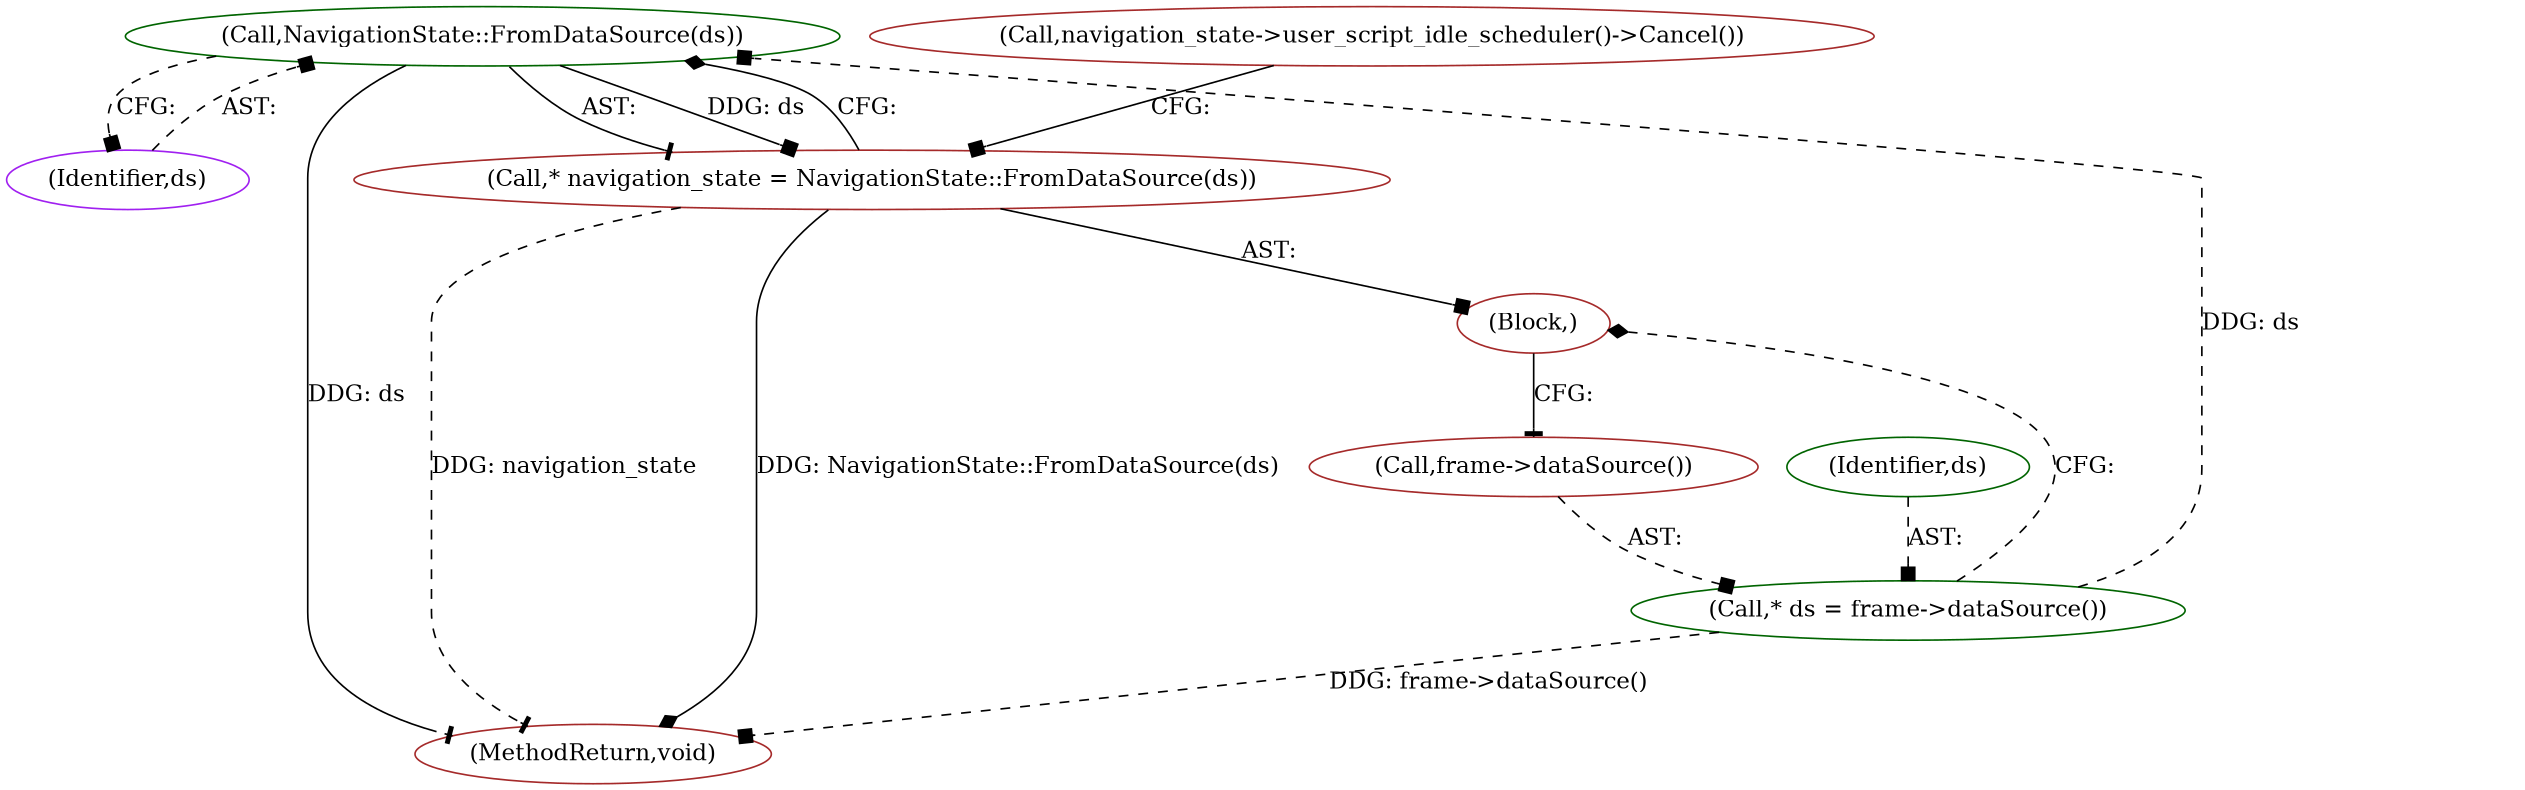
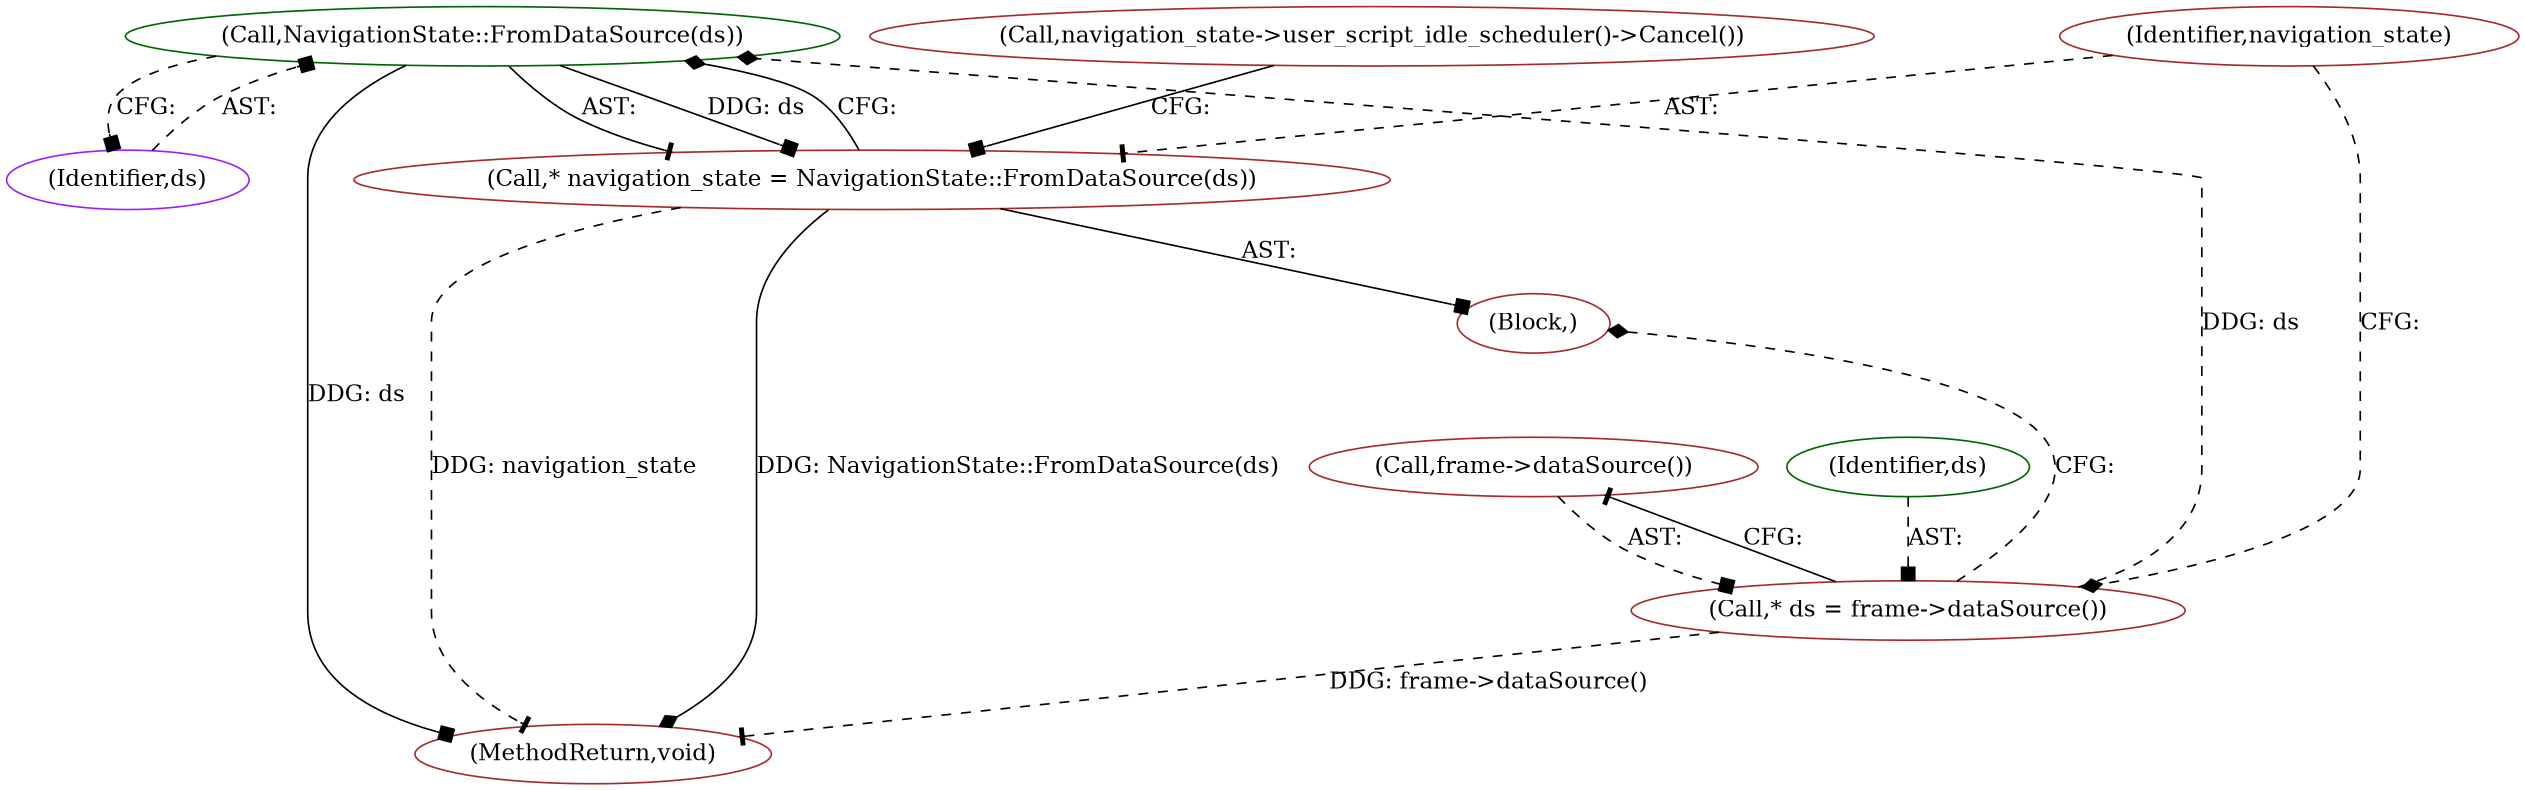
none -> (2289, 36)
(1715, 133) -> (1715, 133)
(1534, 391) -> (1724, 540)
(308, 411) -> (308, 411)
(1908, 610) -> (1908, 610)
(1233, 684) -> (1233, 684)
